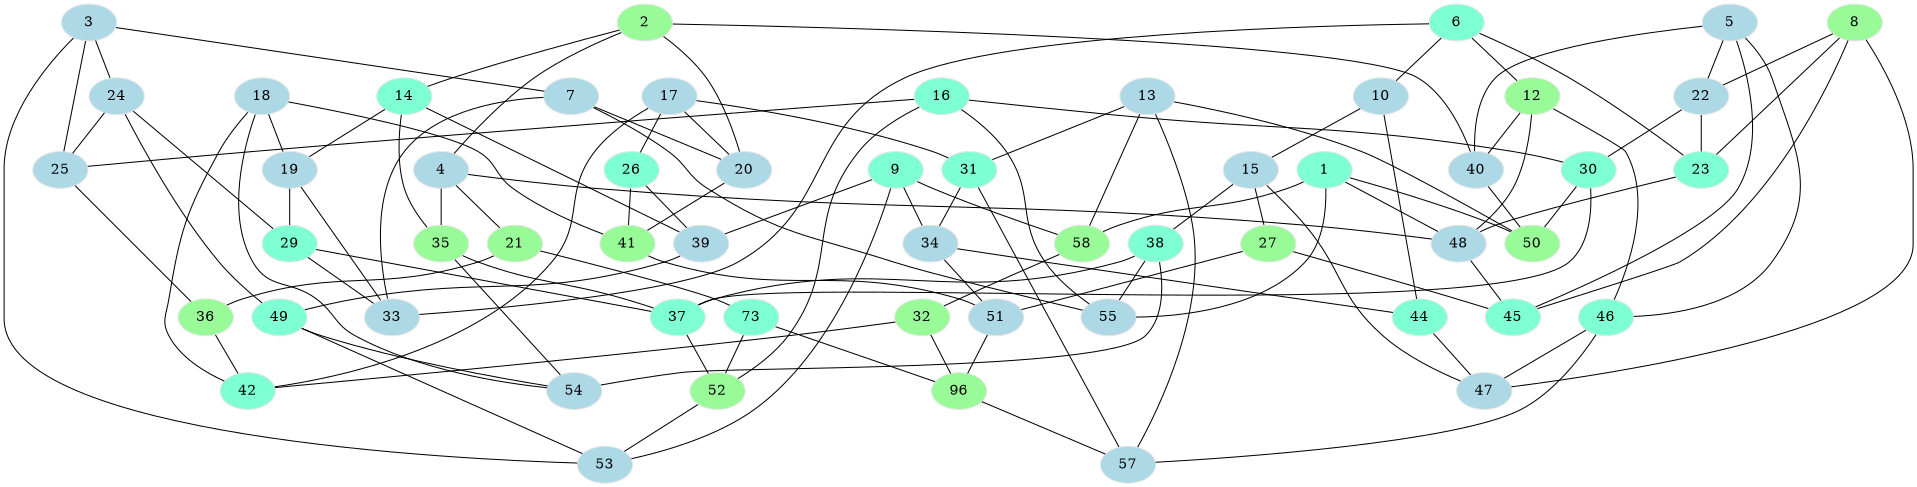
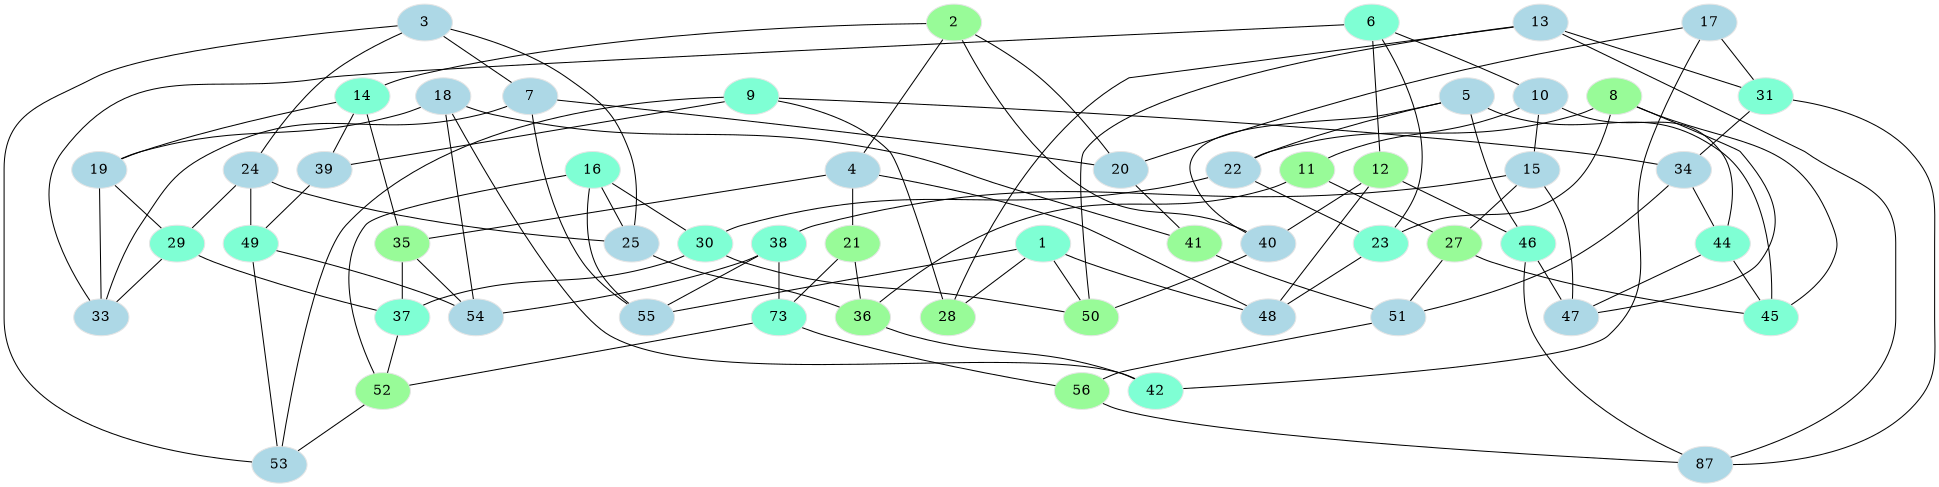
(632, 170) -> none
none -> (1307, 170)
(1082, 244) -> (948, 317)
(1483, 277) -> (1747, 281)
(917, 280) -> (779, 281)
(922, 317) -> none
(959, 391) -> (1082, 391)
(1128, 465) -> (1705, 465)
